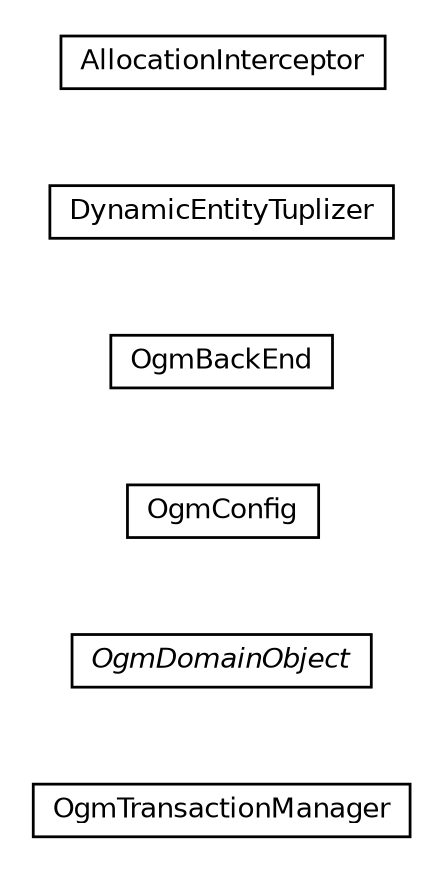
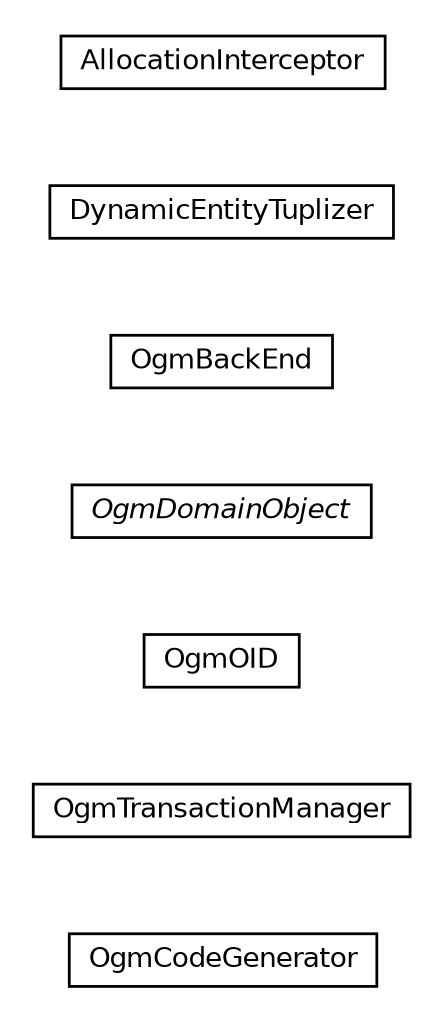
(222, 510) -> none
none -> (222, 659)
none -> (222, 959)
